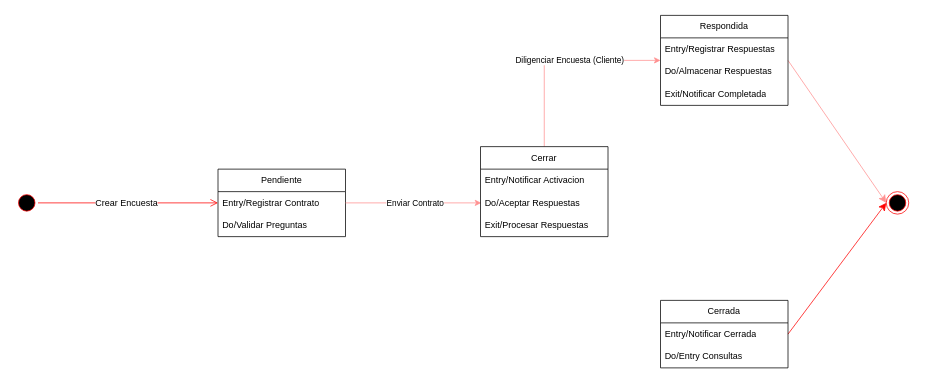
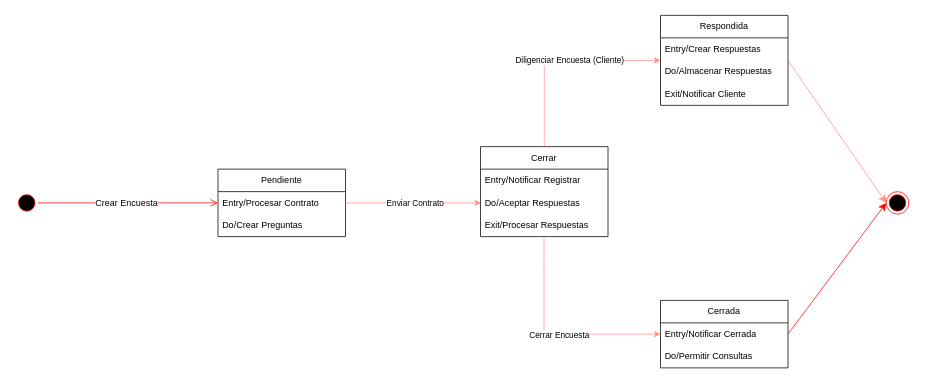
(725, 49) -> (719, 49)
(722, 94) -> (713, 94)
(545, 180) -> (543, 180)
(281, 203) -> (279, 203)
(269, 225) -> (267, 225)
none -> (565, 334)
(708, 357) -> (713, 357)
